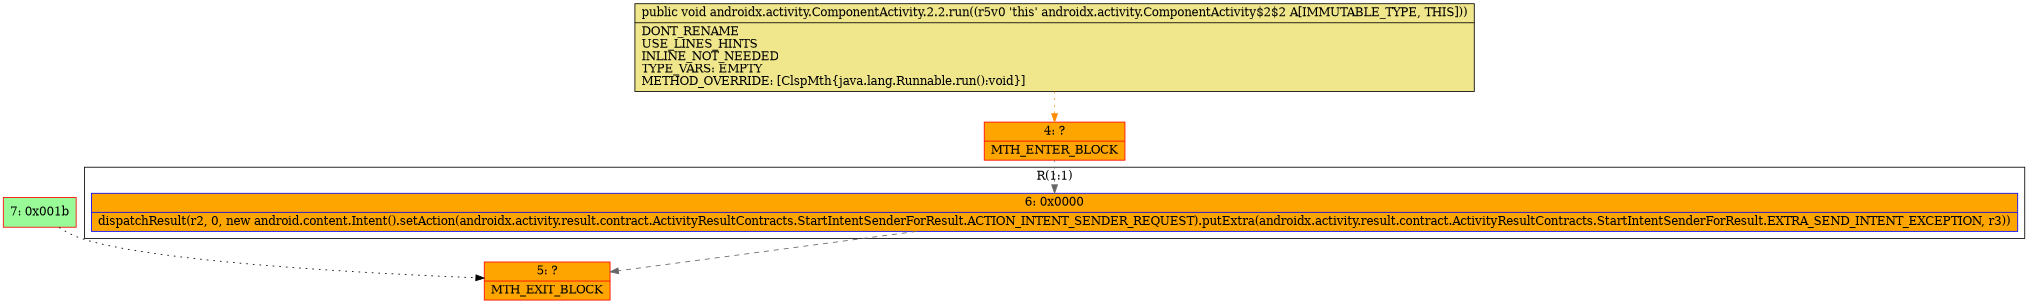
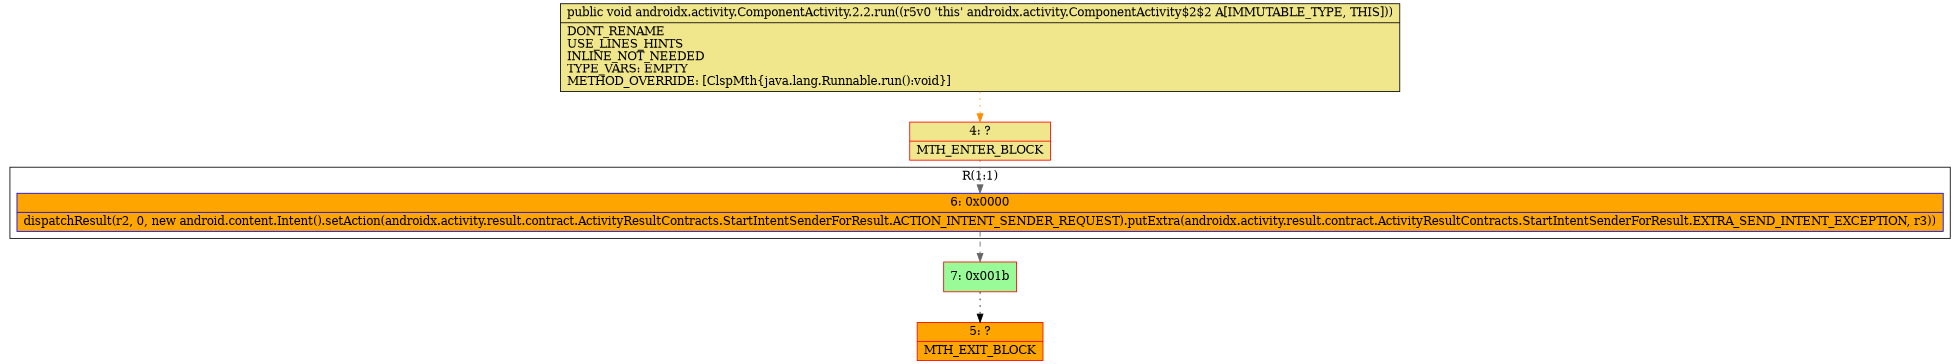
(1055, 141) -> (980, 141)
(767, 251) -> (980, 243)
